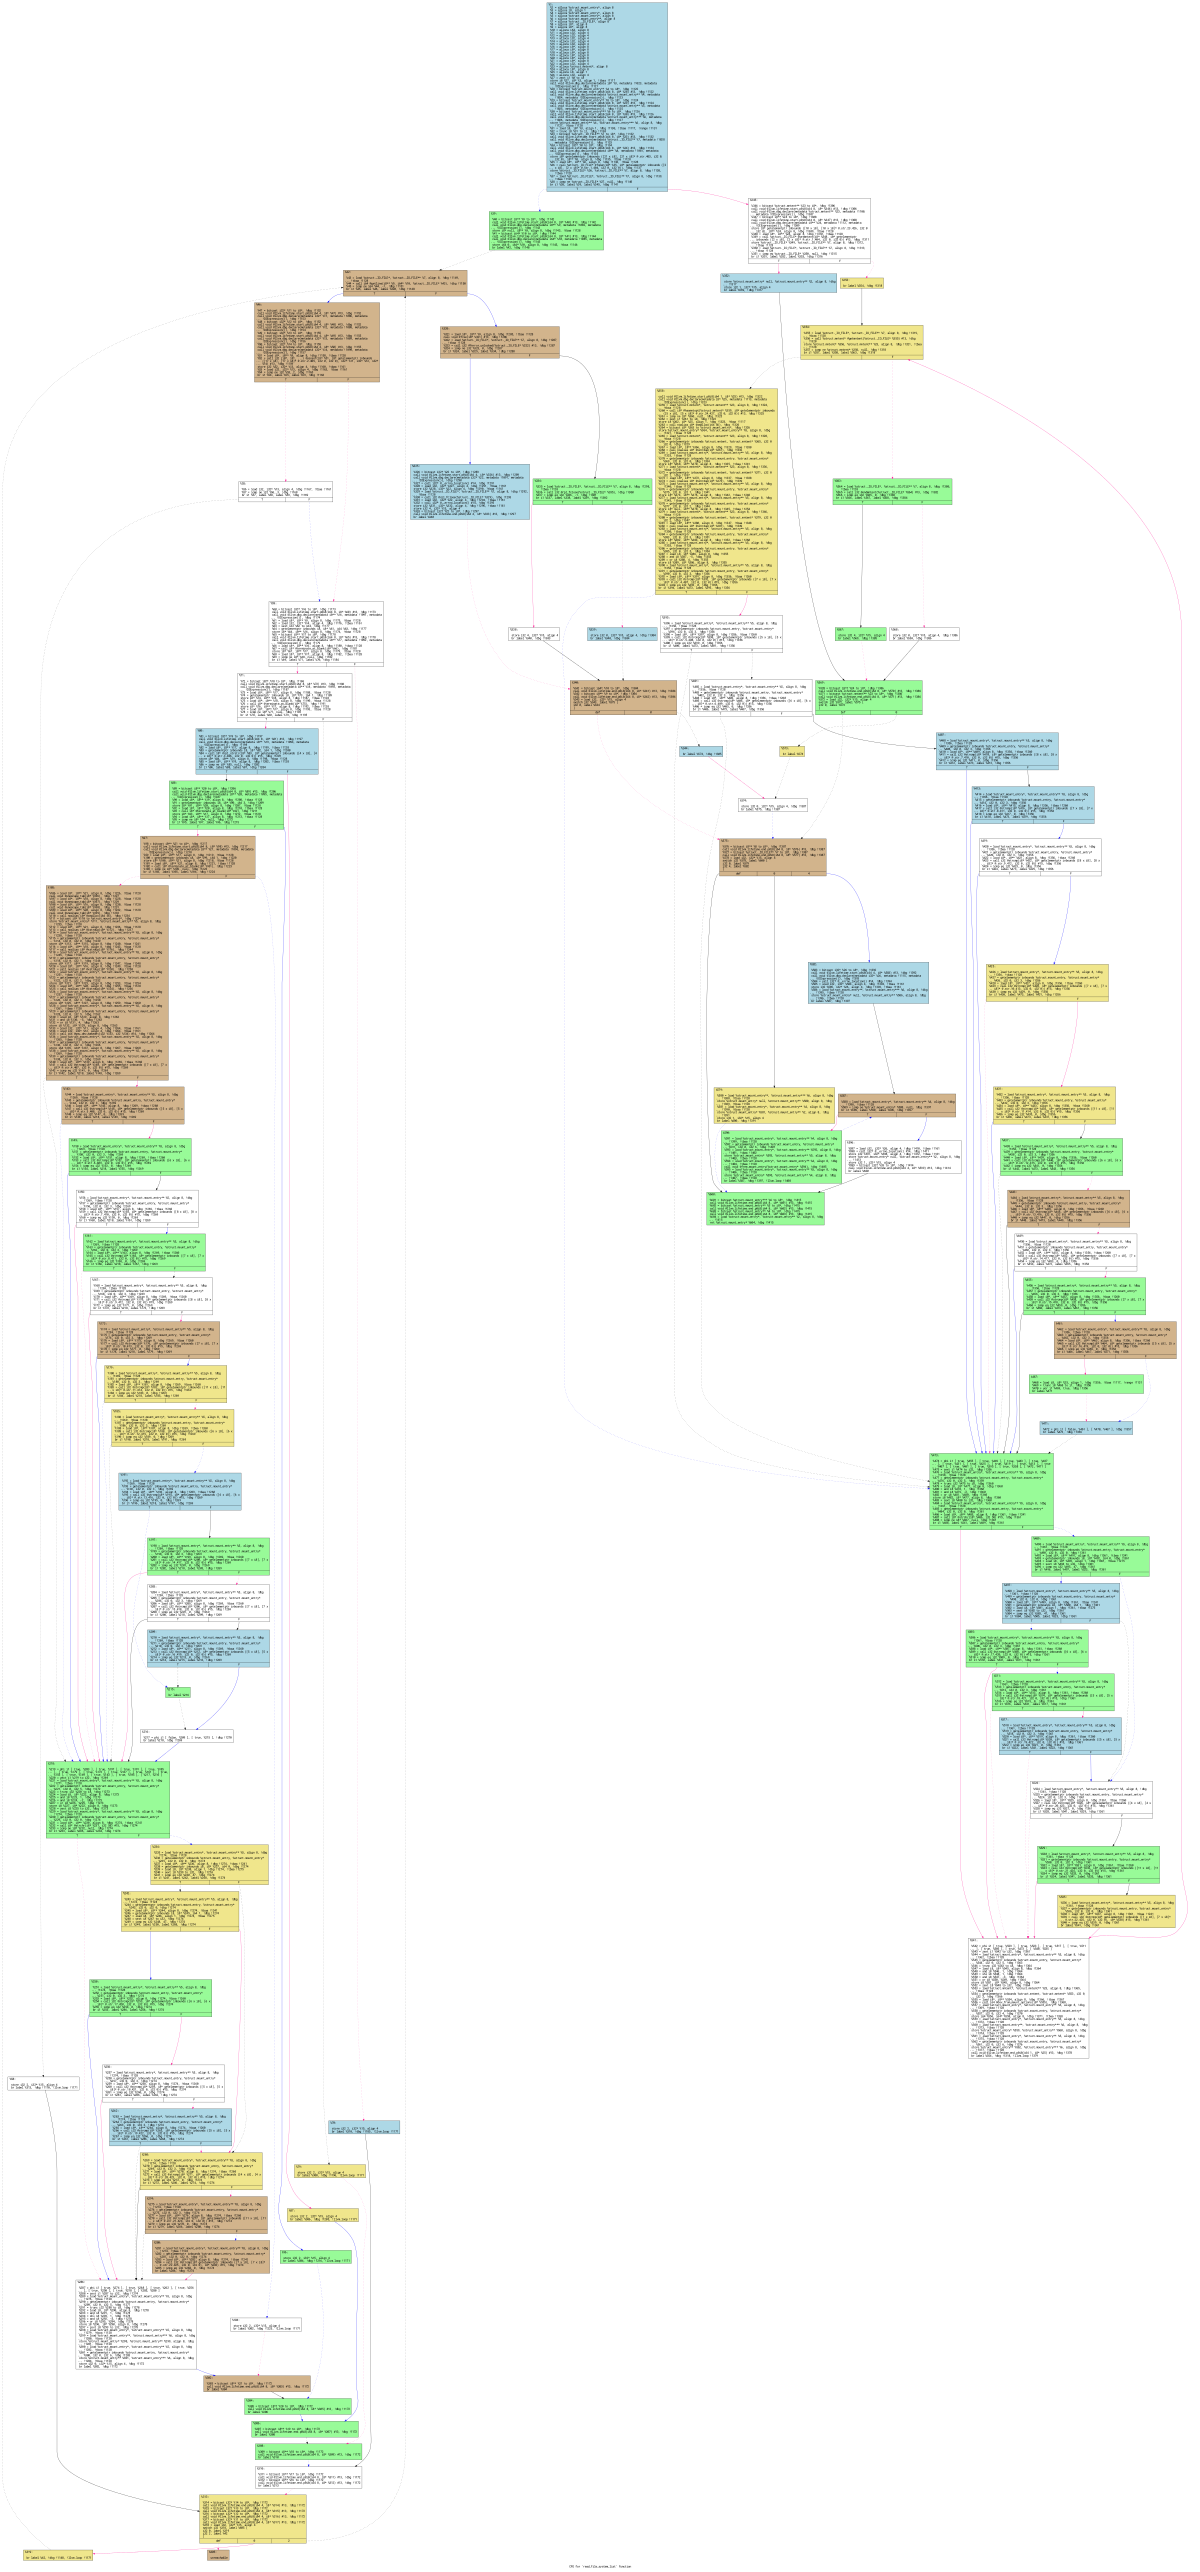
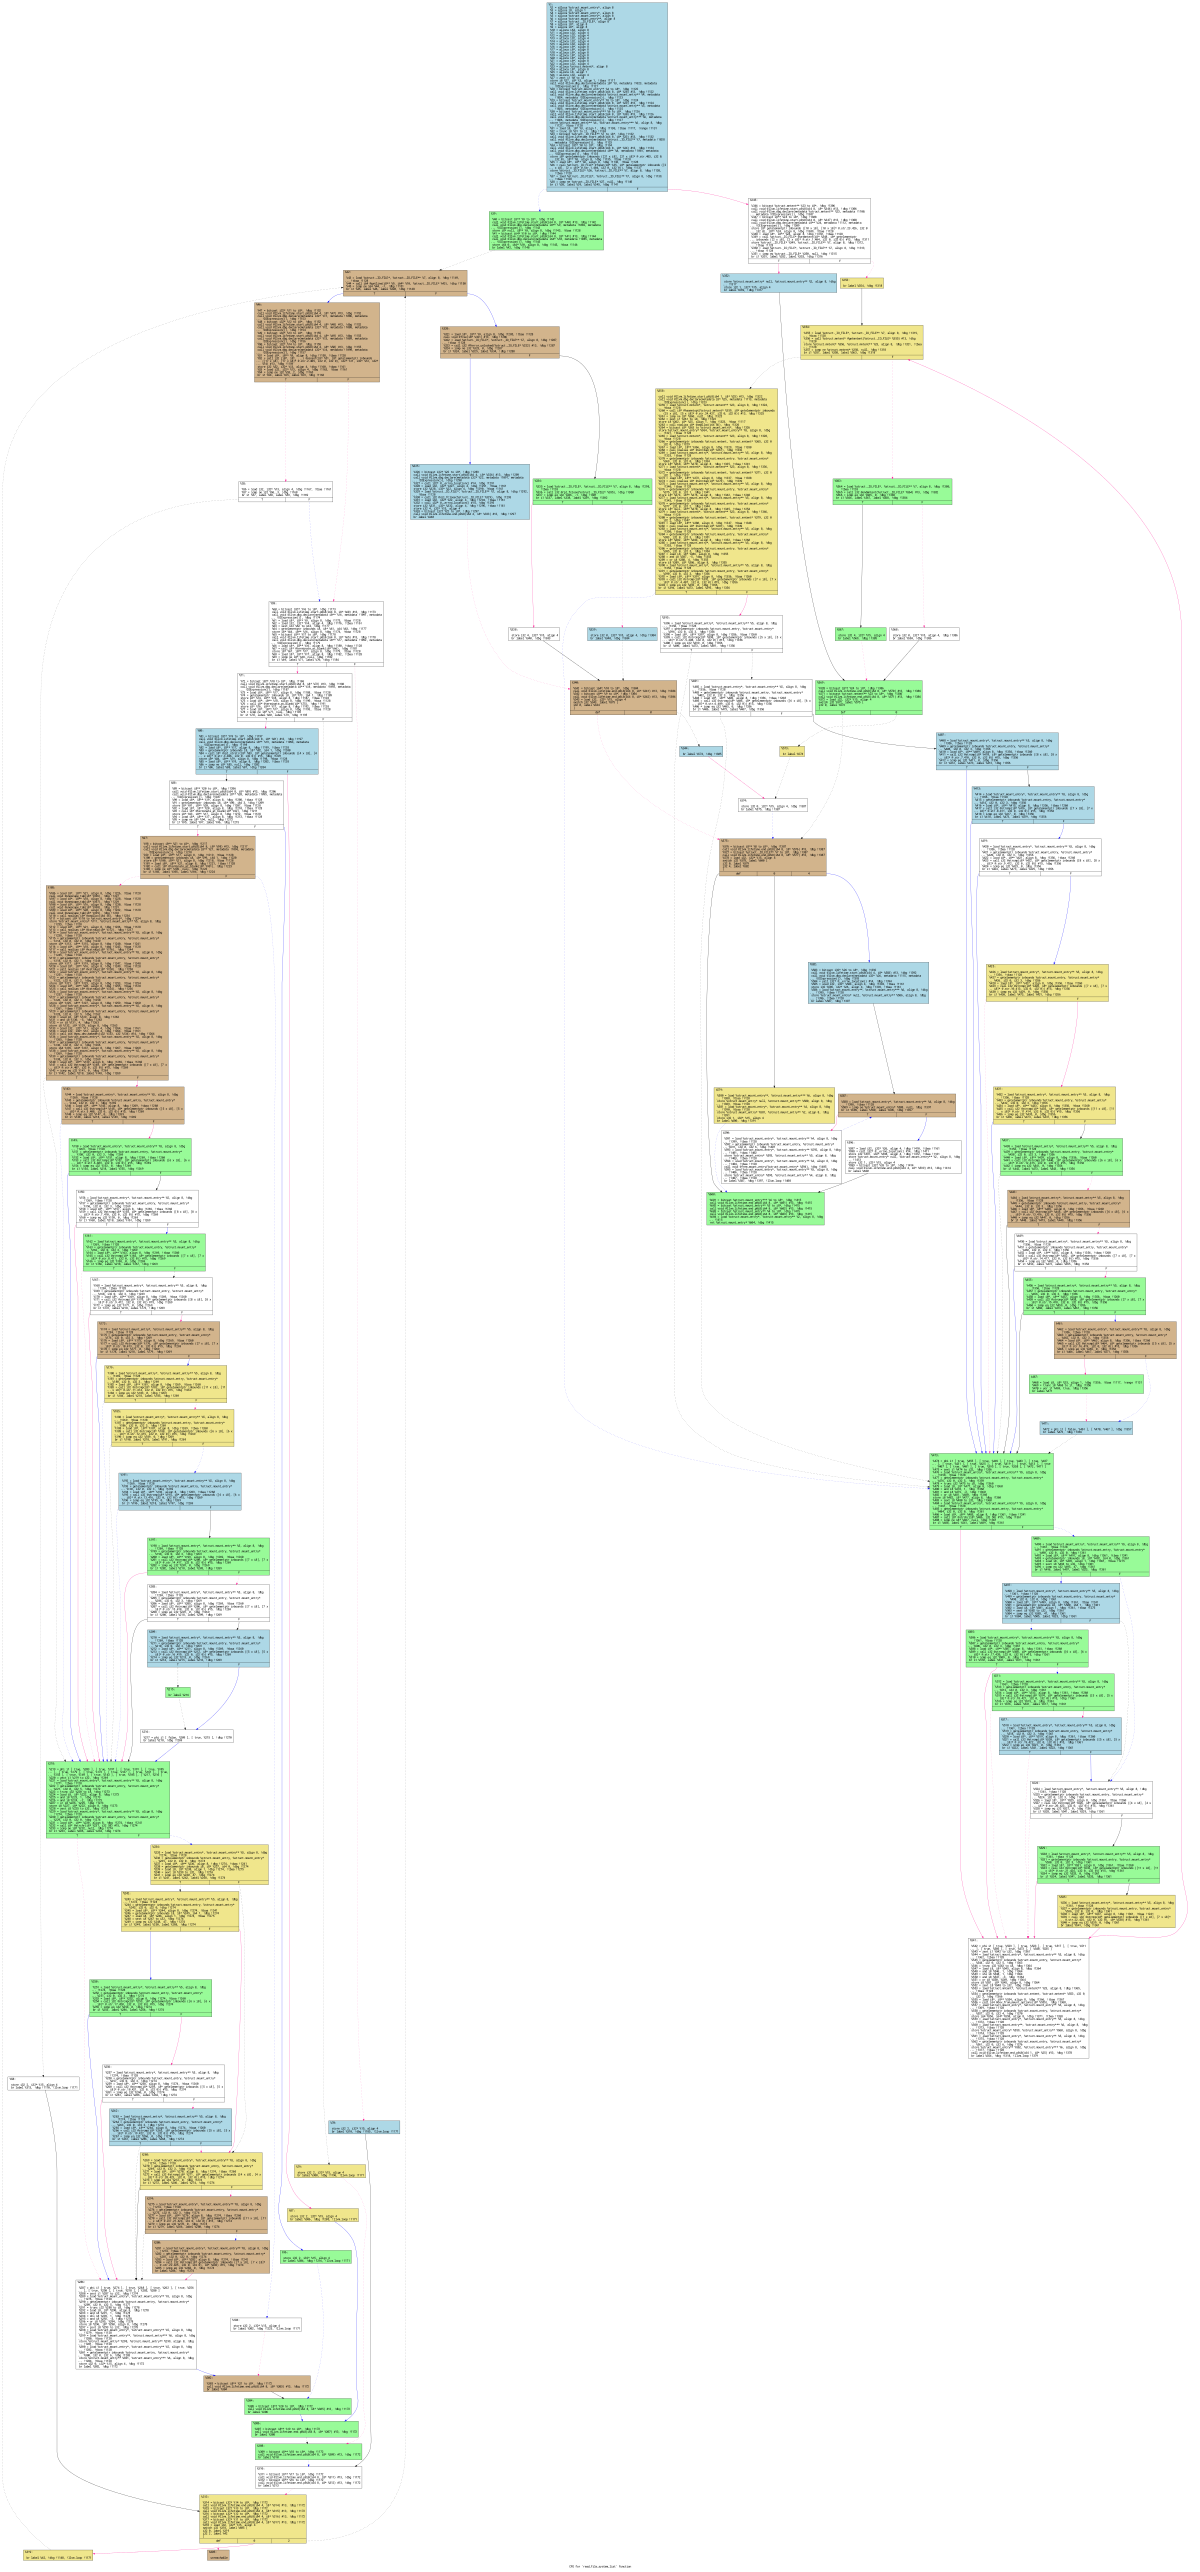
(226, 805) -> (226, 805)
(782, 1157) -> (782, 1157)
(135, 1603) -> (121, 1634)
